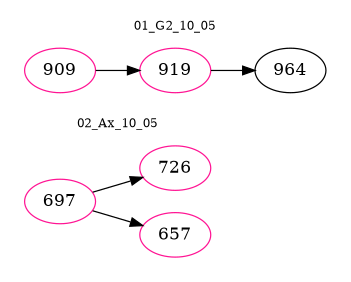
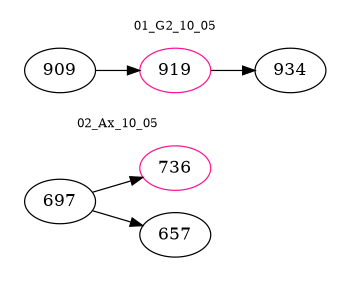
(60, 70) -> (60, 70)
(290, 70) -> (290, 70)
(175, 168) -> (175, 168)
(60, 201) -> (60, 201)
(175, 235) -> (175, 235)
